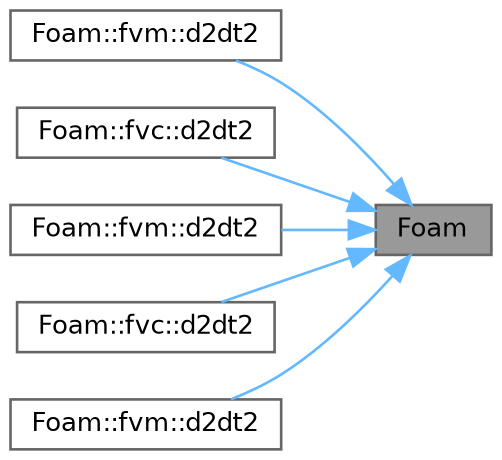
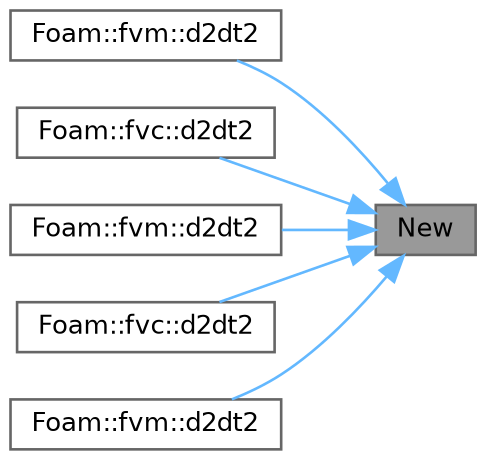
(434, 230) -> (426, 230)
